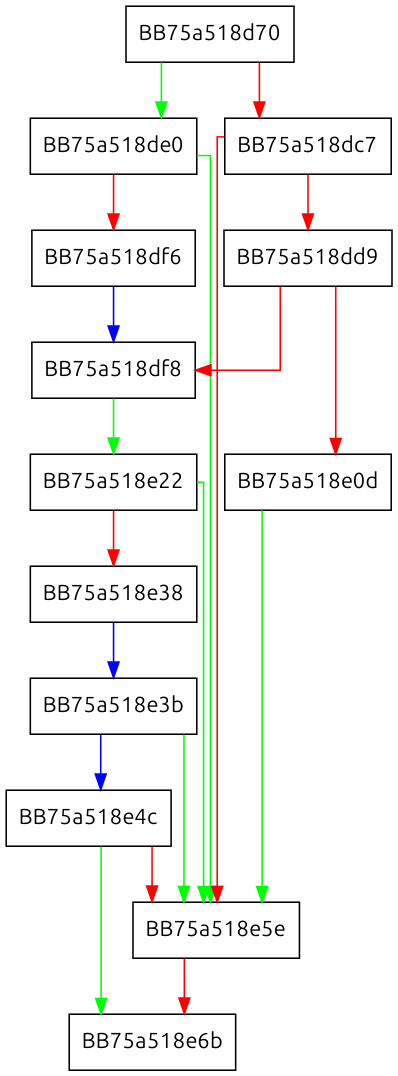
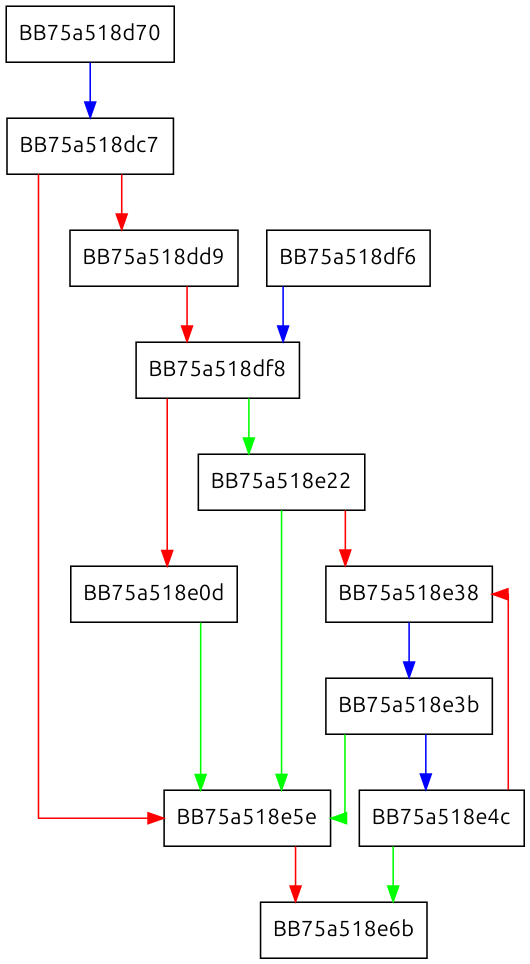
(259, 82) -> (90, 82)
(114, 146) -> none
(336, 363) -> (167, 475)
(152, 866) -> (508, 691)
